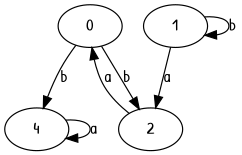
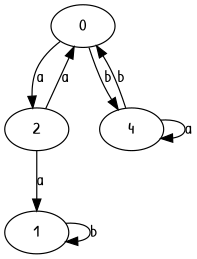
(165, 72) -> (37, 175)
(128, 78) -> (40, 78)
none -> (116, 81)
